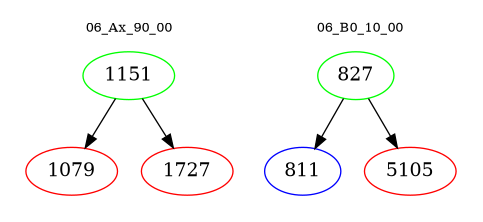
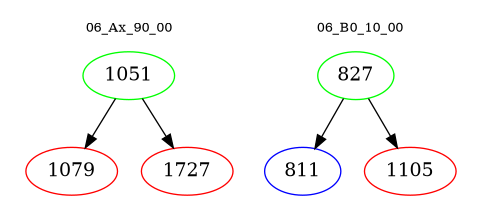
(129, 76) -> (129, 76)
(410, 171) -> (410, 171)
